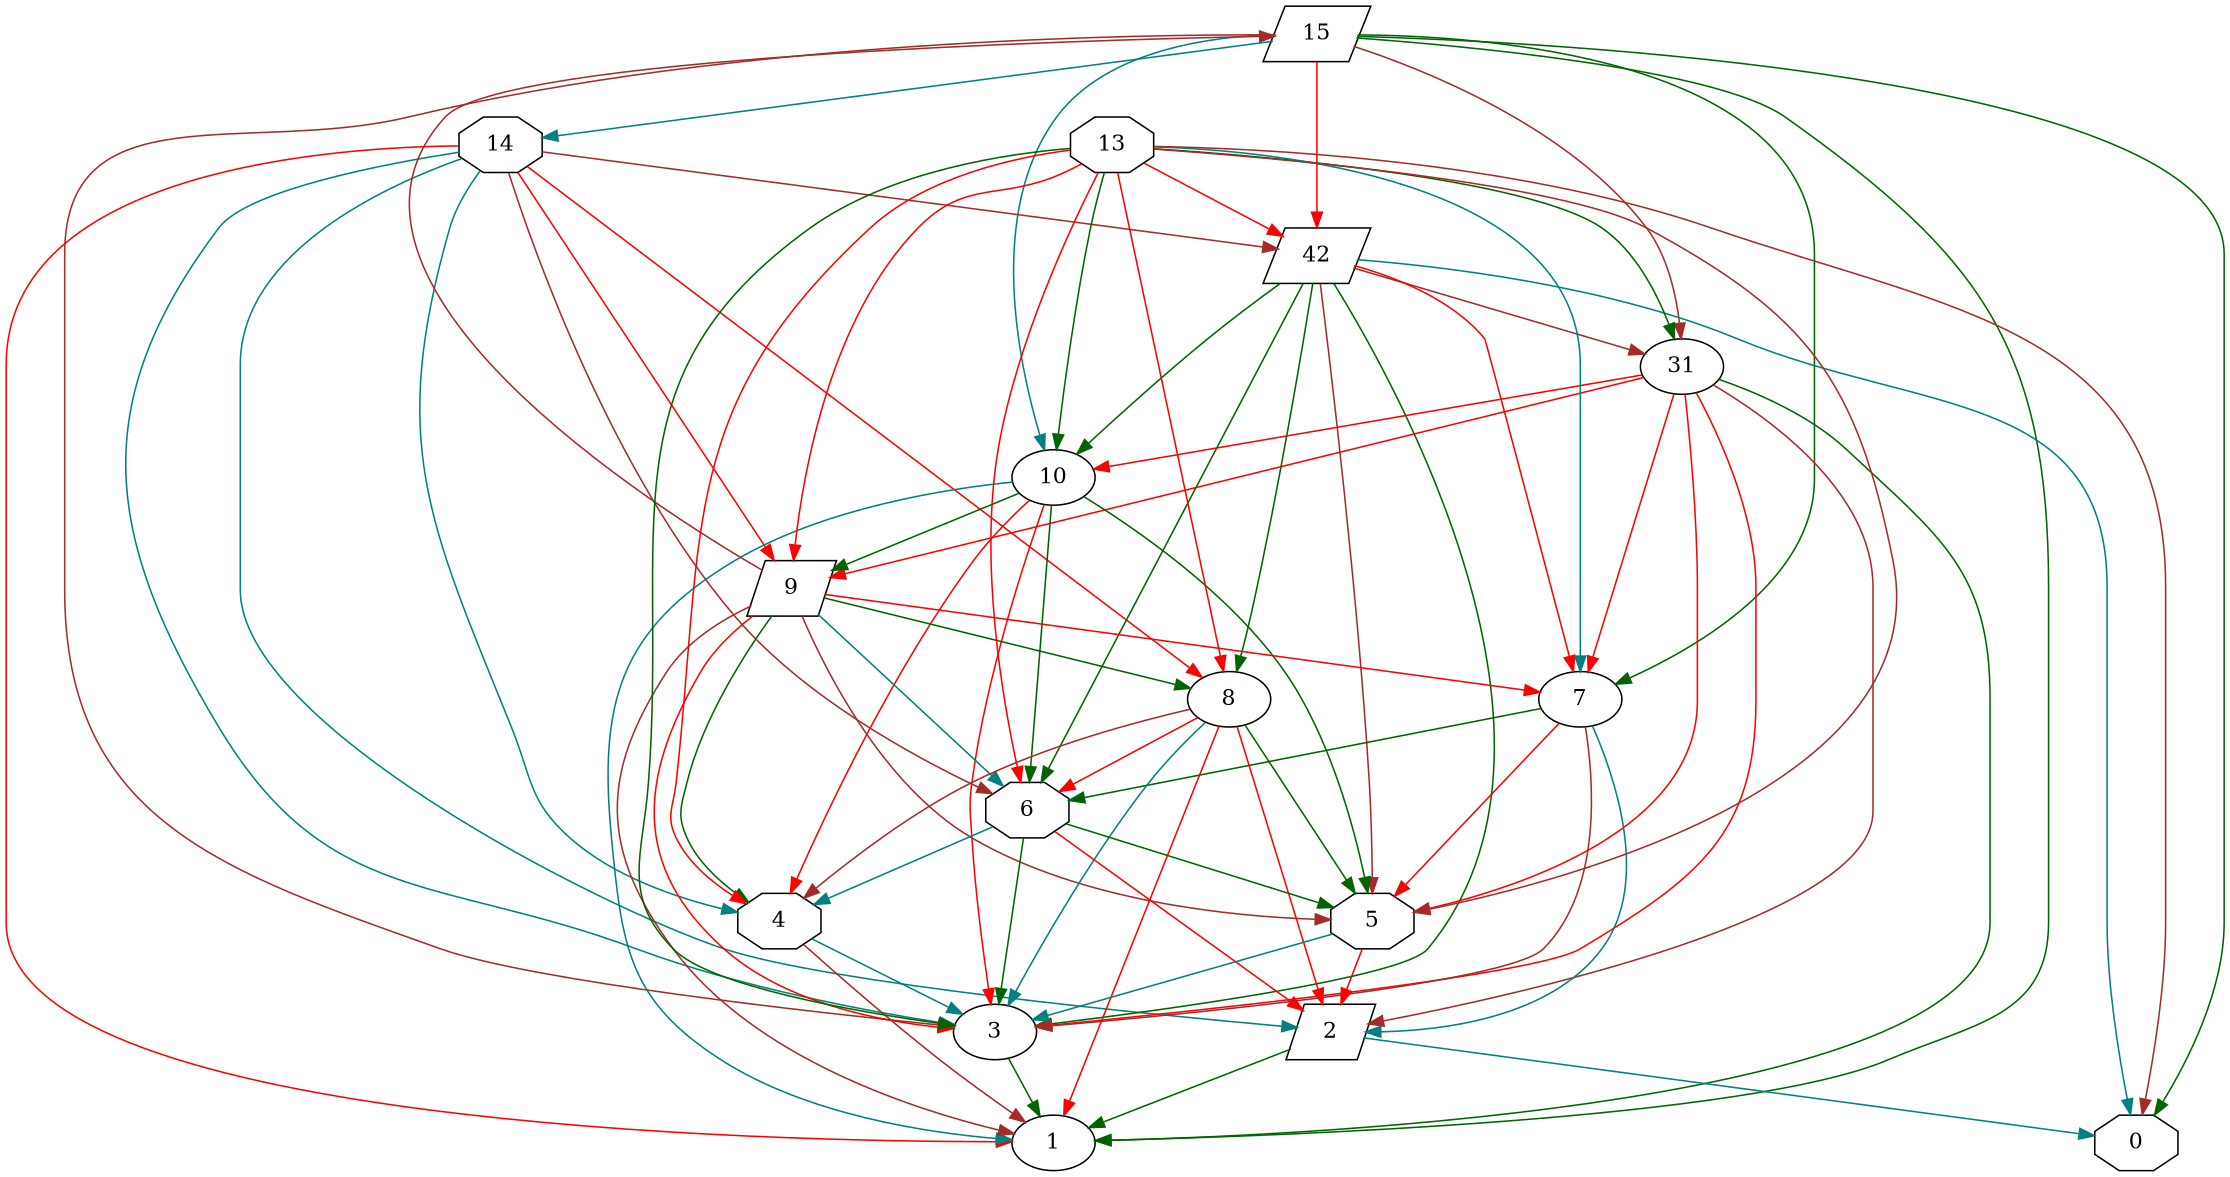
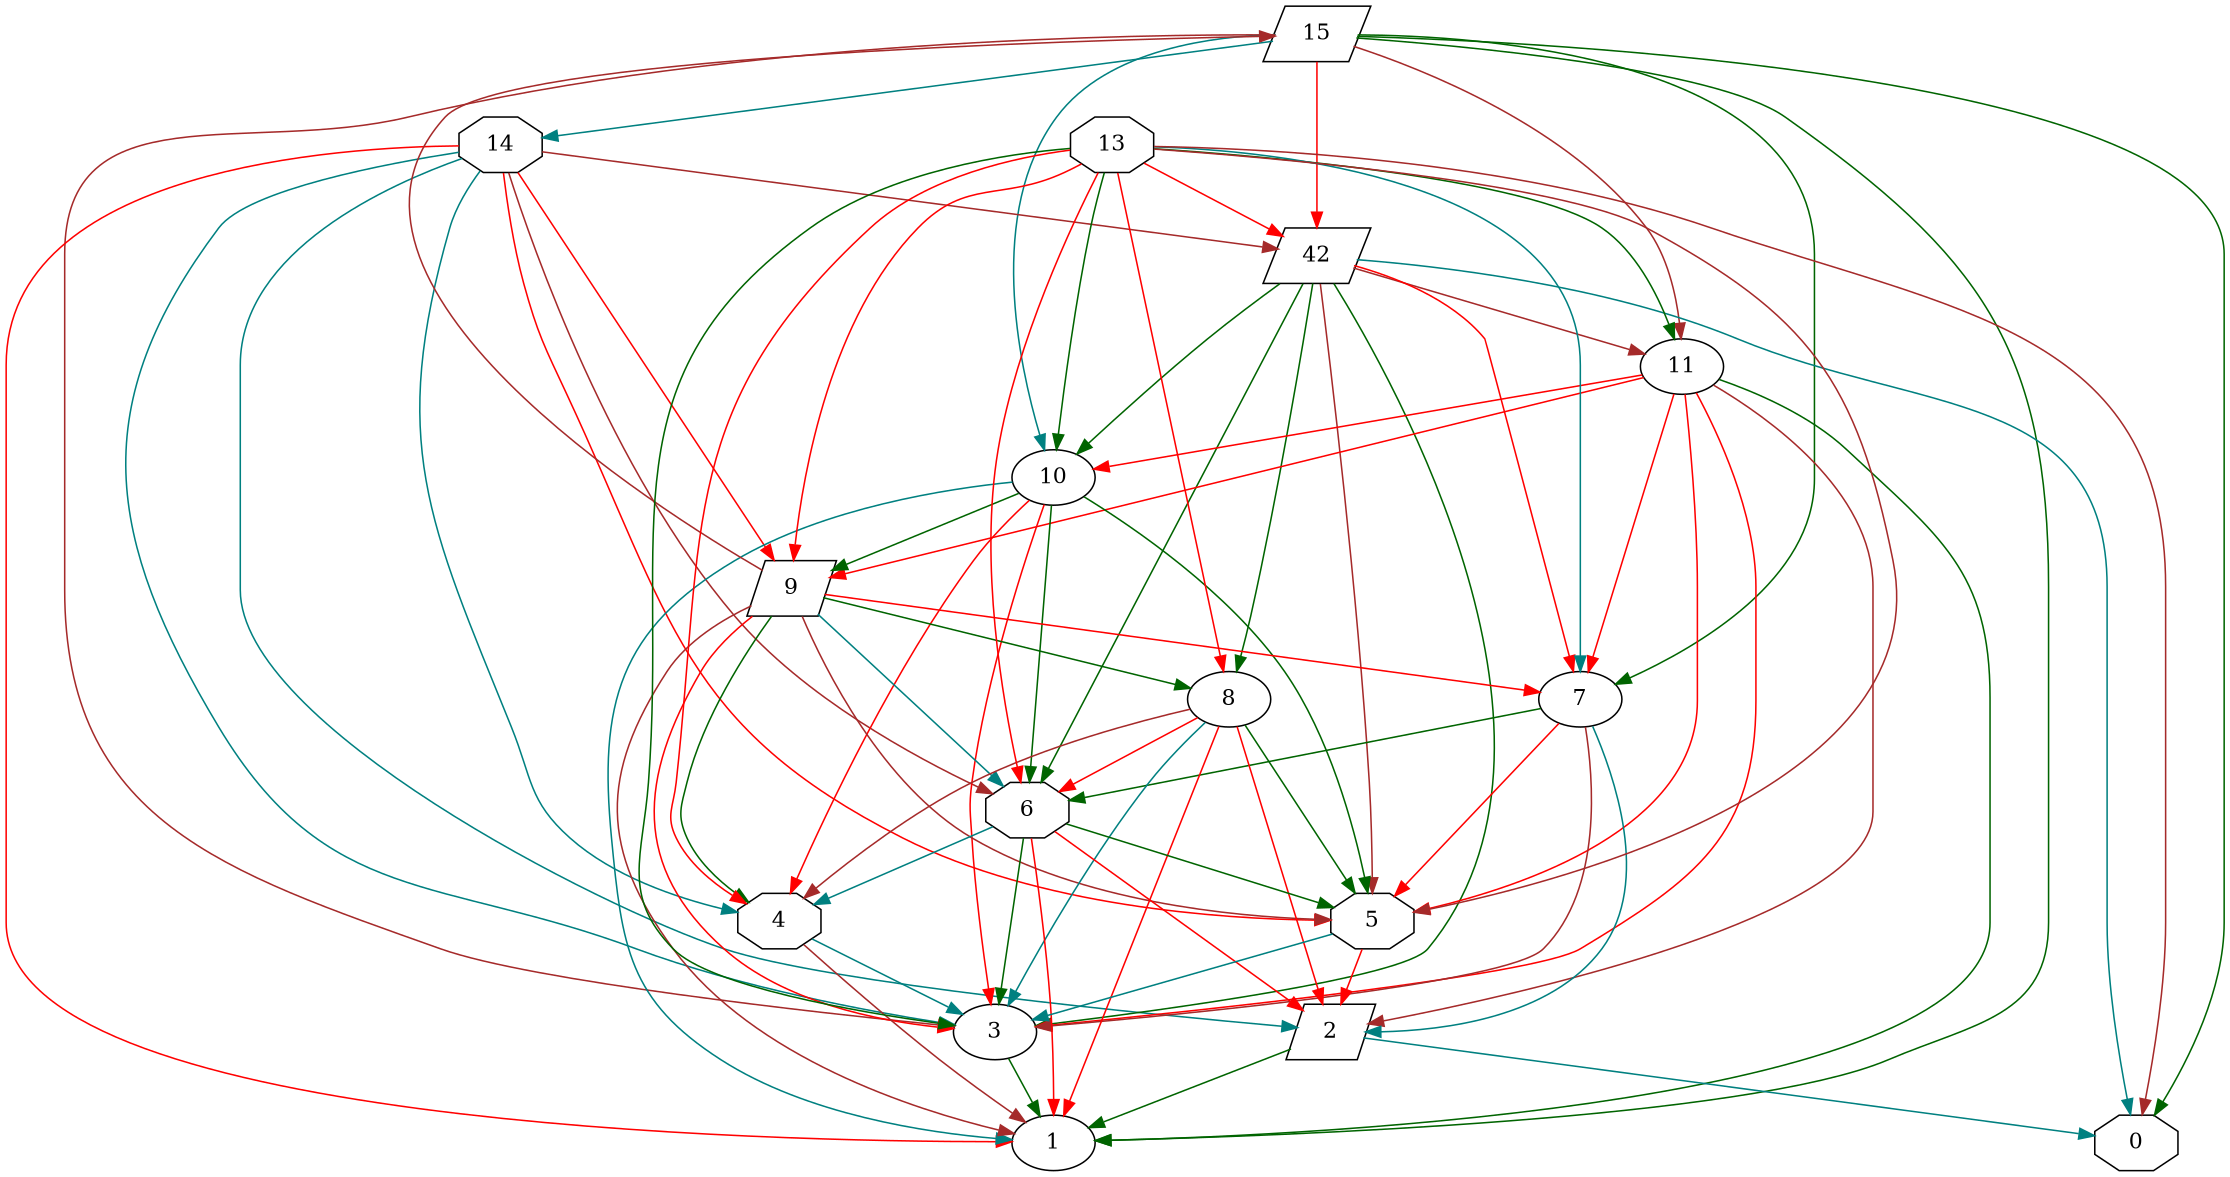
(1682, 367) -> (1682, 367)
(858, 417) -> (748, 729)
none -> (1047, 969)
